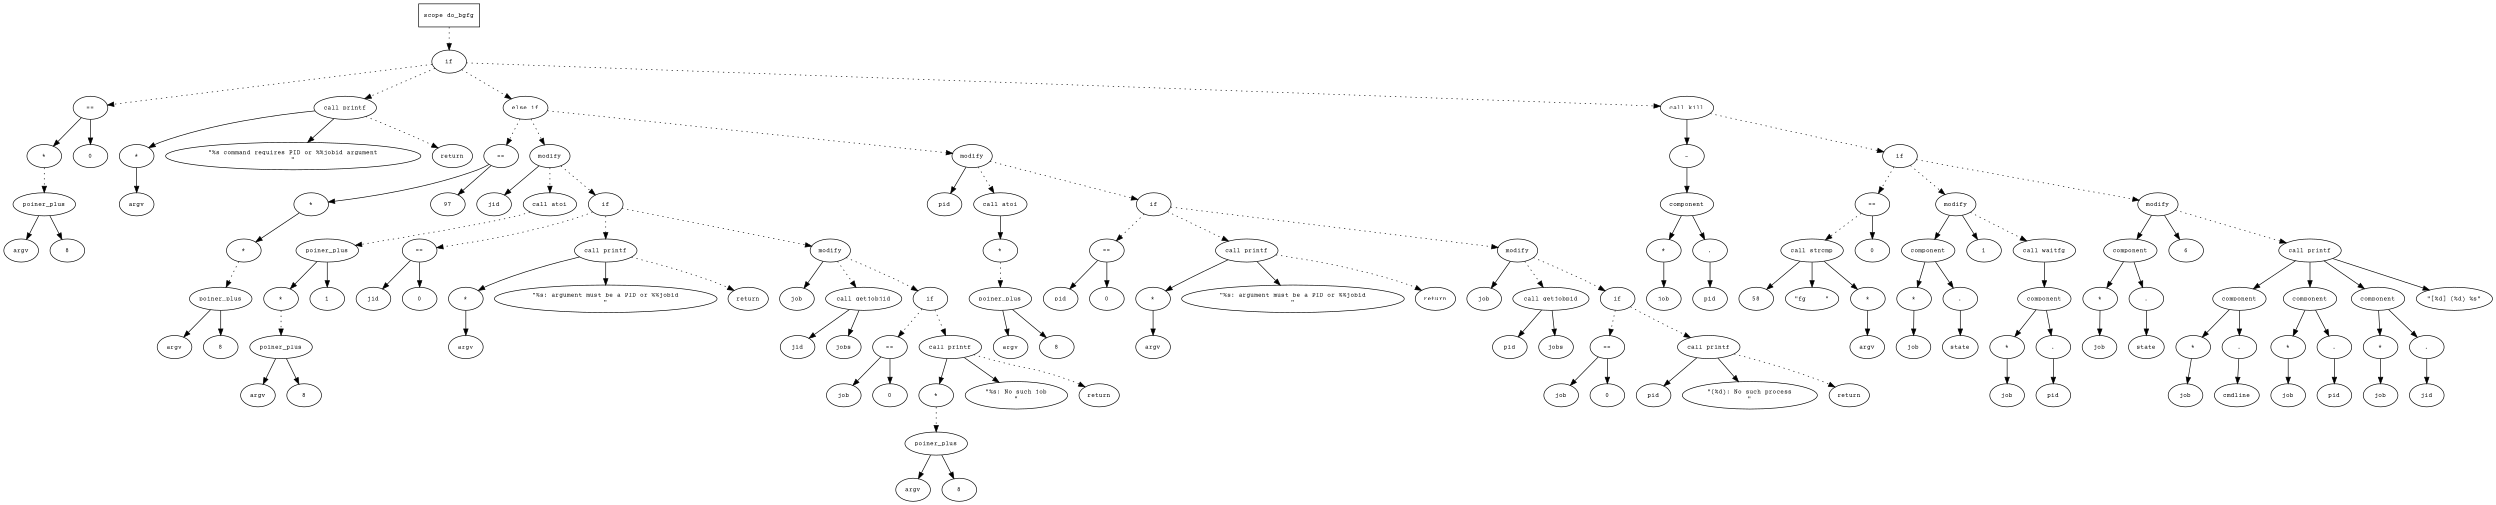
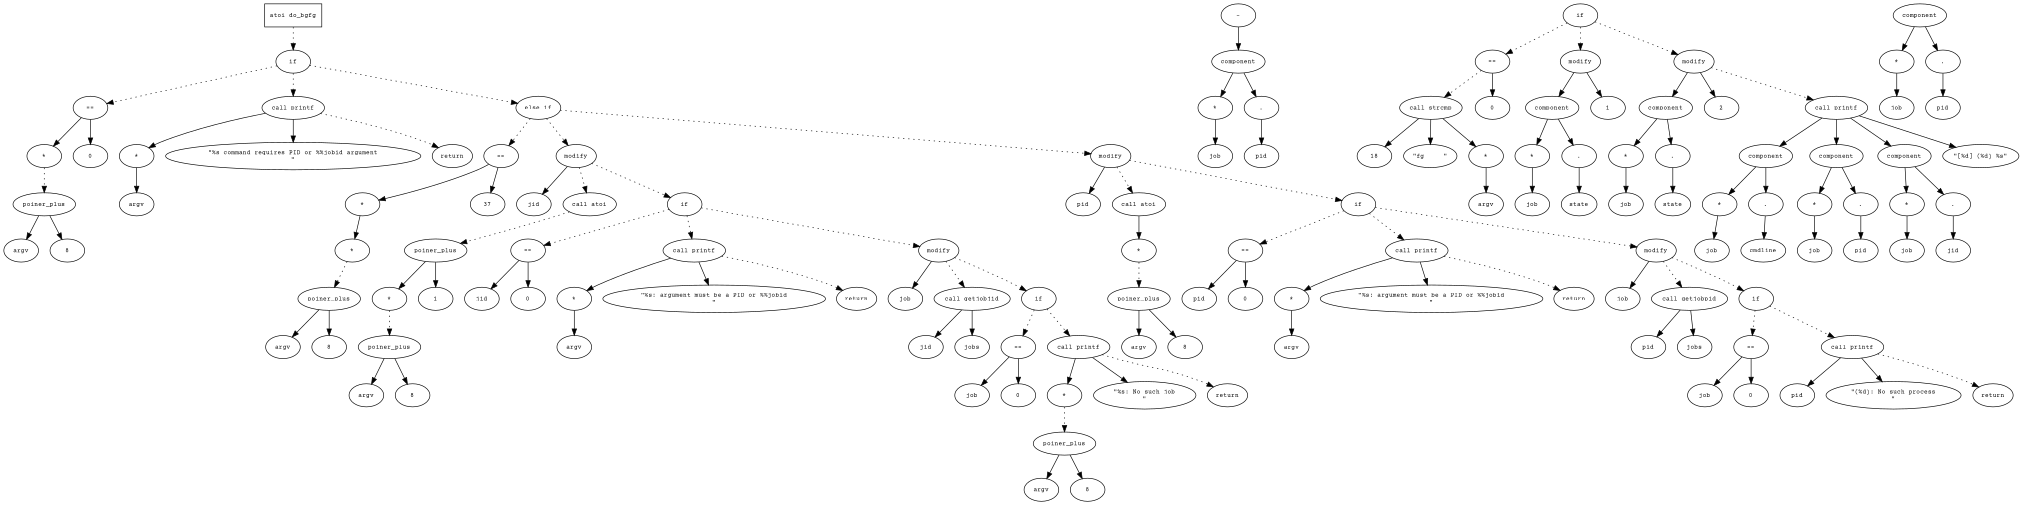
(449, 15) -> (293, 15)
(1687, 108) -> none
(448, 204) -> (488, 204)
(2044, 251) -> none
(2186, 251) -> (1722, 108)
(1756, 299) -> (1374, 156)
